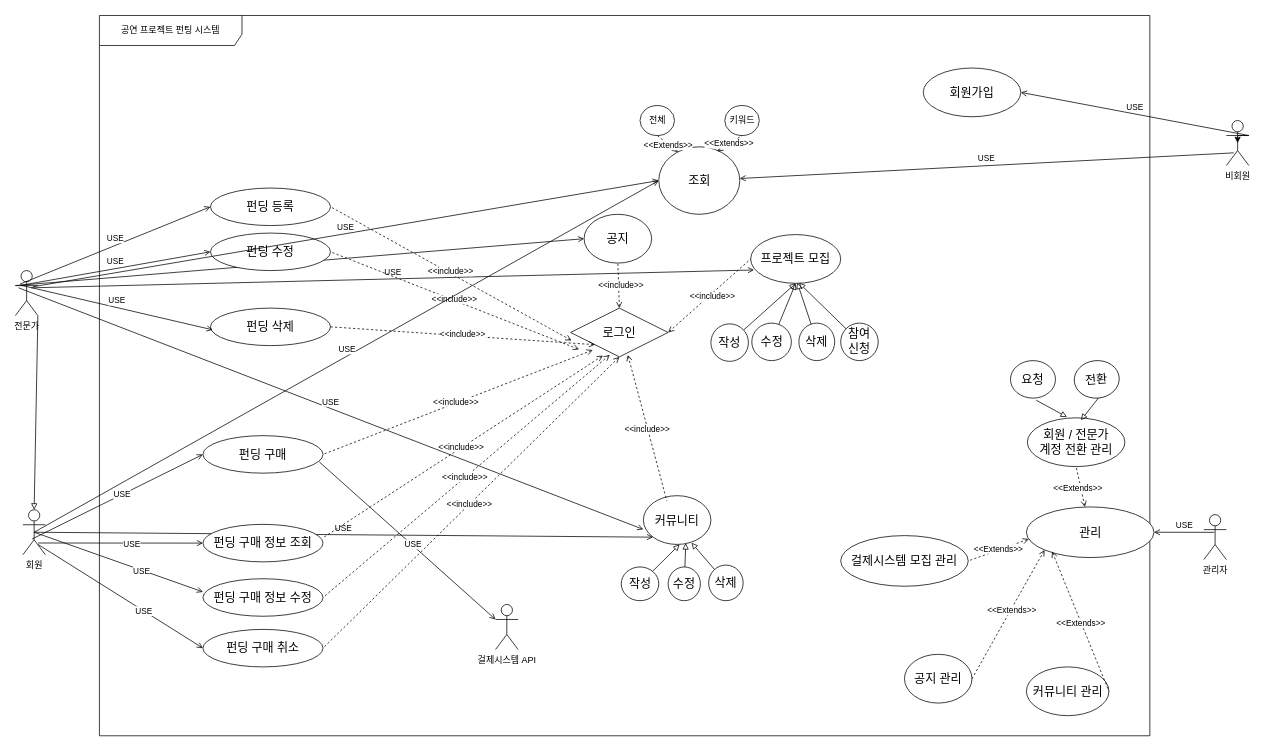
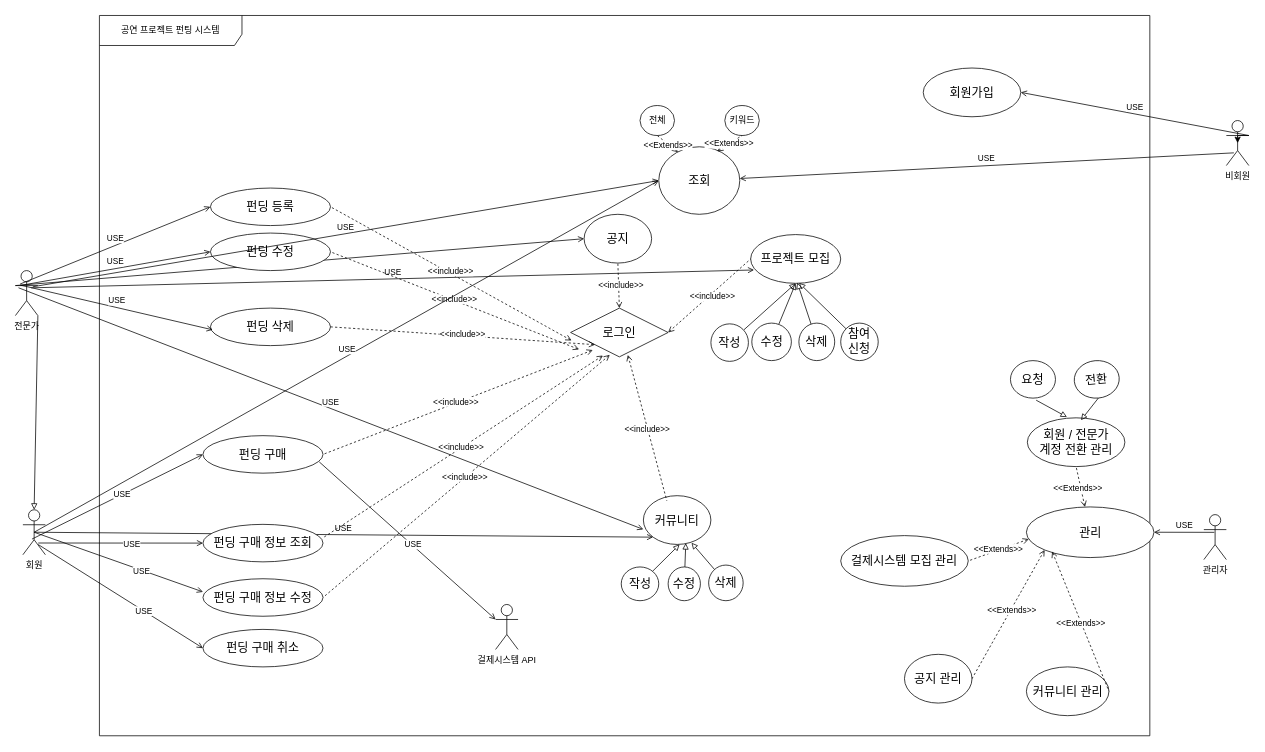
(471, 502) -> none
